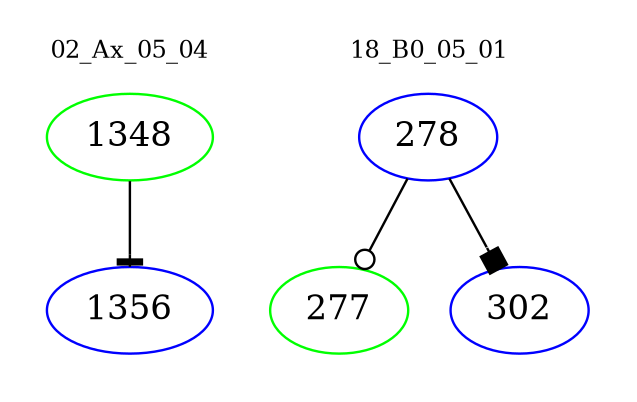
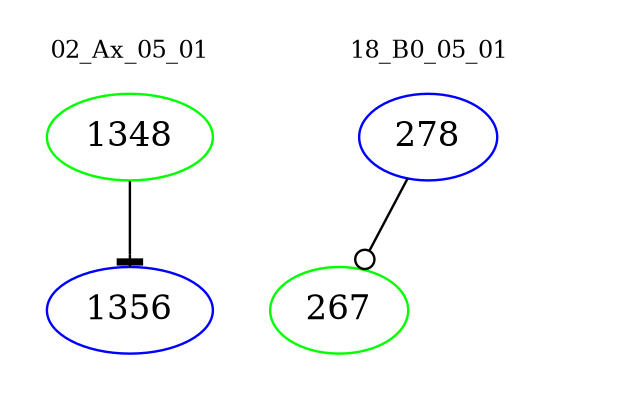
(130, 52) -> (130, 52)
(339, 310) -> (339, 310)
(520, 310) -> none
